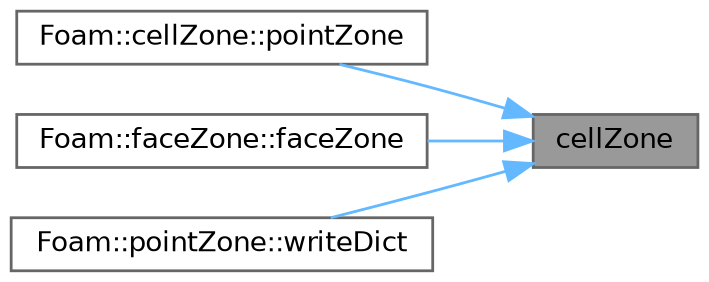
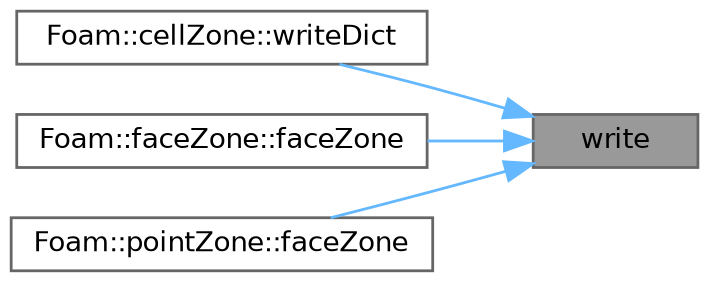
(222, 38) -> (222, 38)
(616, 141) -> (616, 141)
(222, 244) -> (222, 244)
